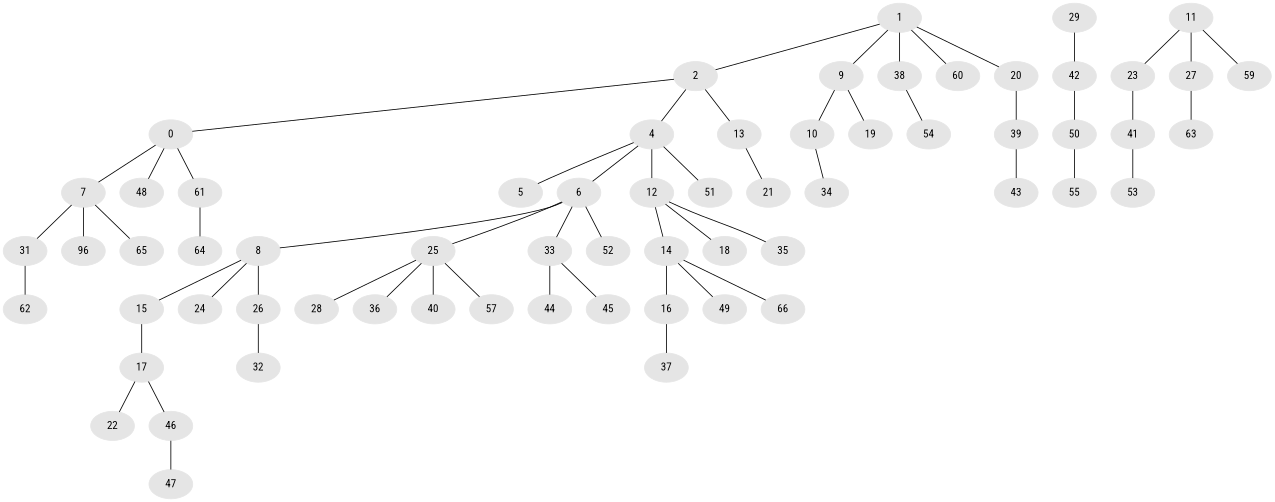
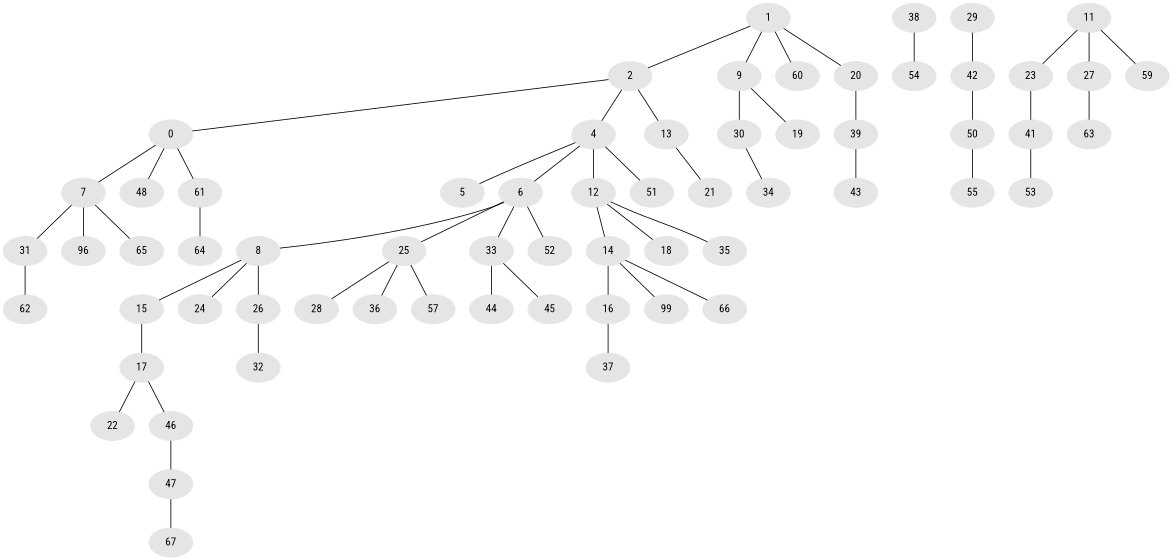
(900, 47) -> none
(812, 134) -> (739, 134)
(433, 309) -> none
(725, 309) -> (666, 309)
none -> (171, 543)
